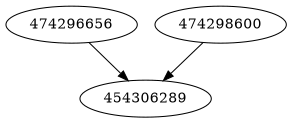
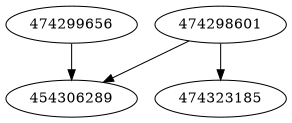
(72, 25) -> (72, 25)
(221, 25) -> (221, 25)
none -> (221, 99)
